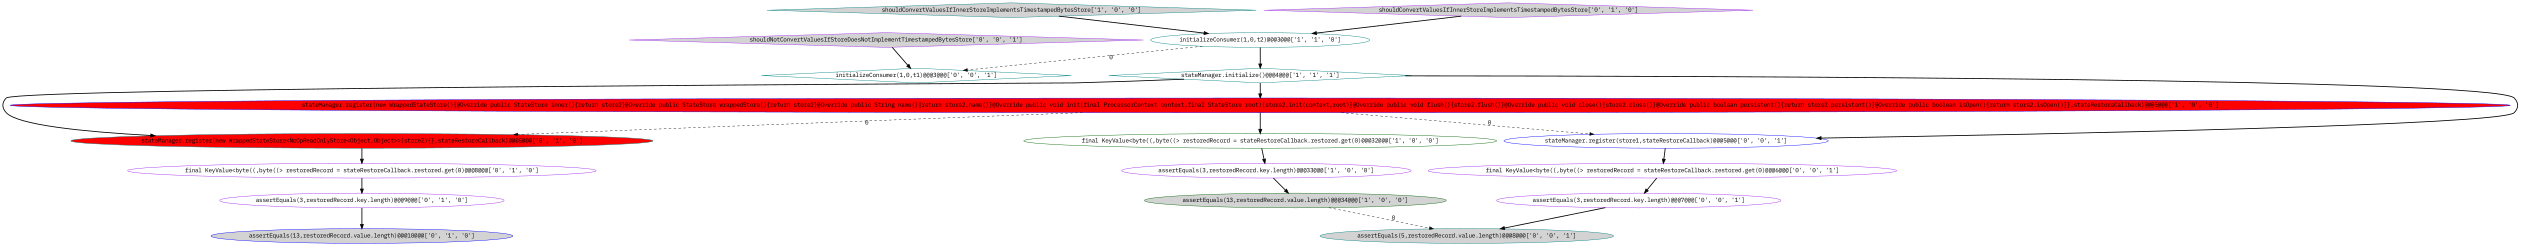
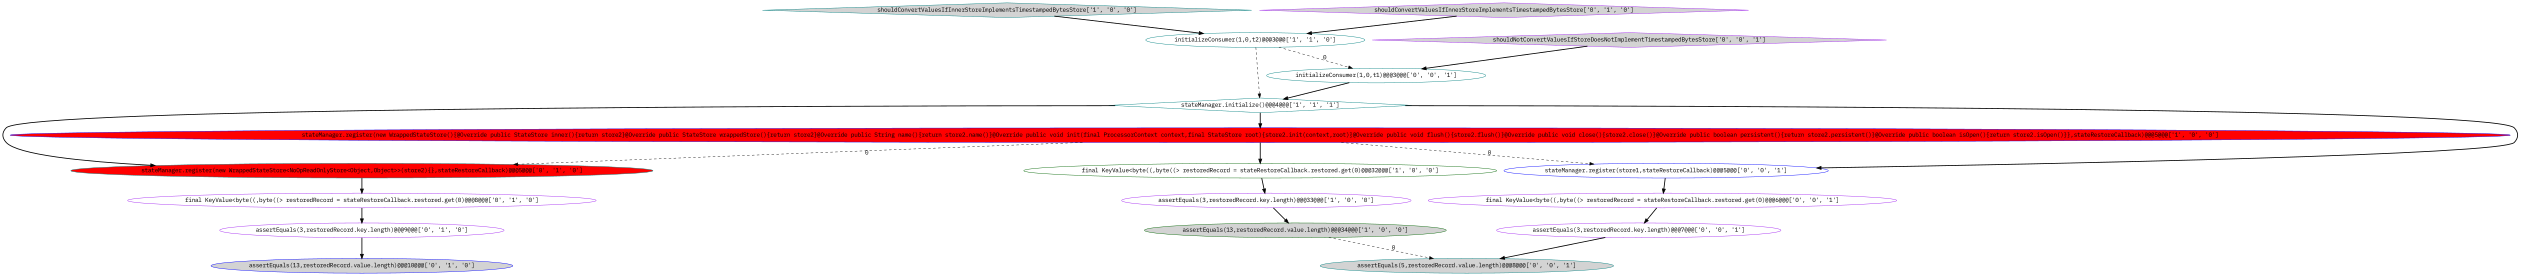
(1260, 56) -> (1258, 71)
(916, 76) -> (1376, 76)
none -> (1318, 90)
